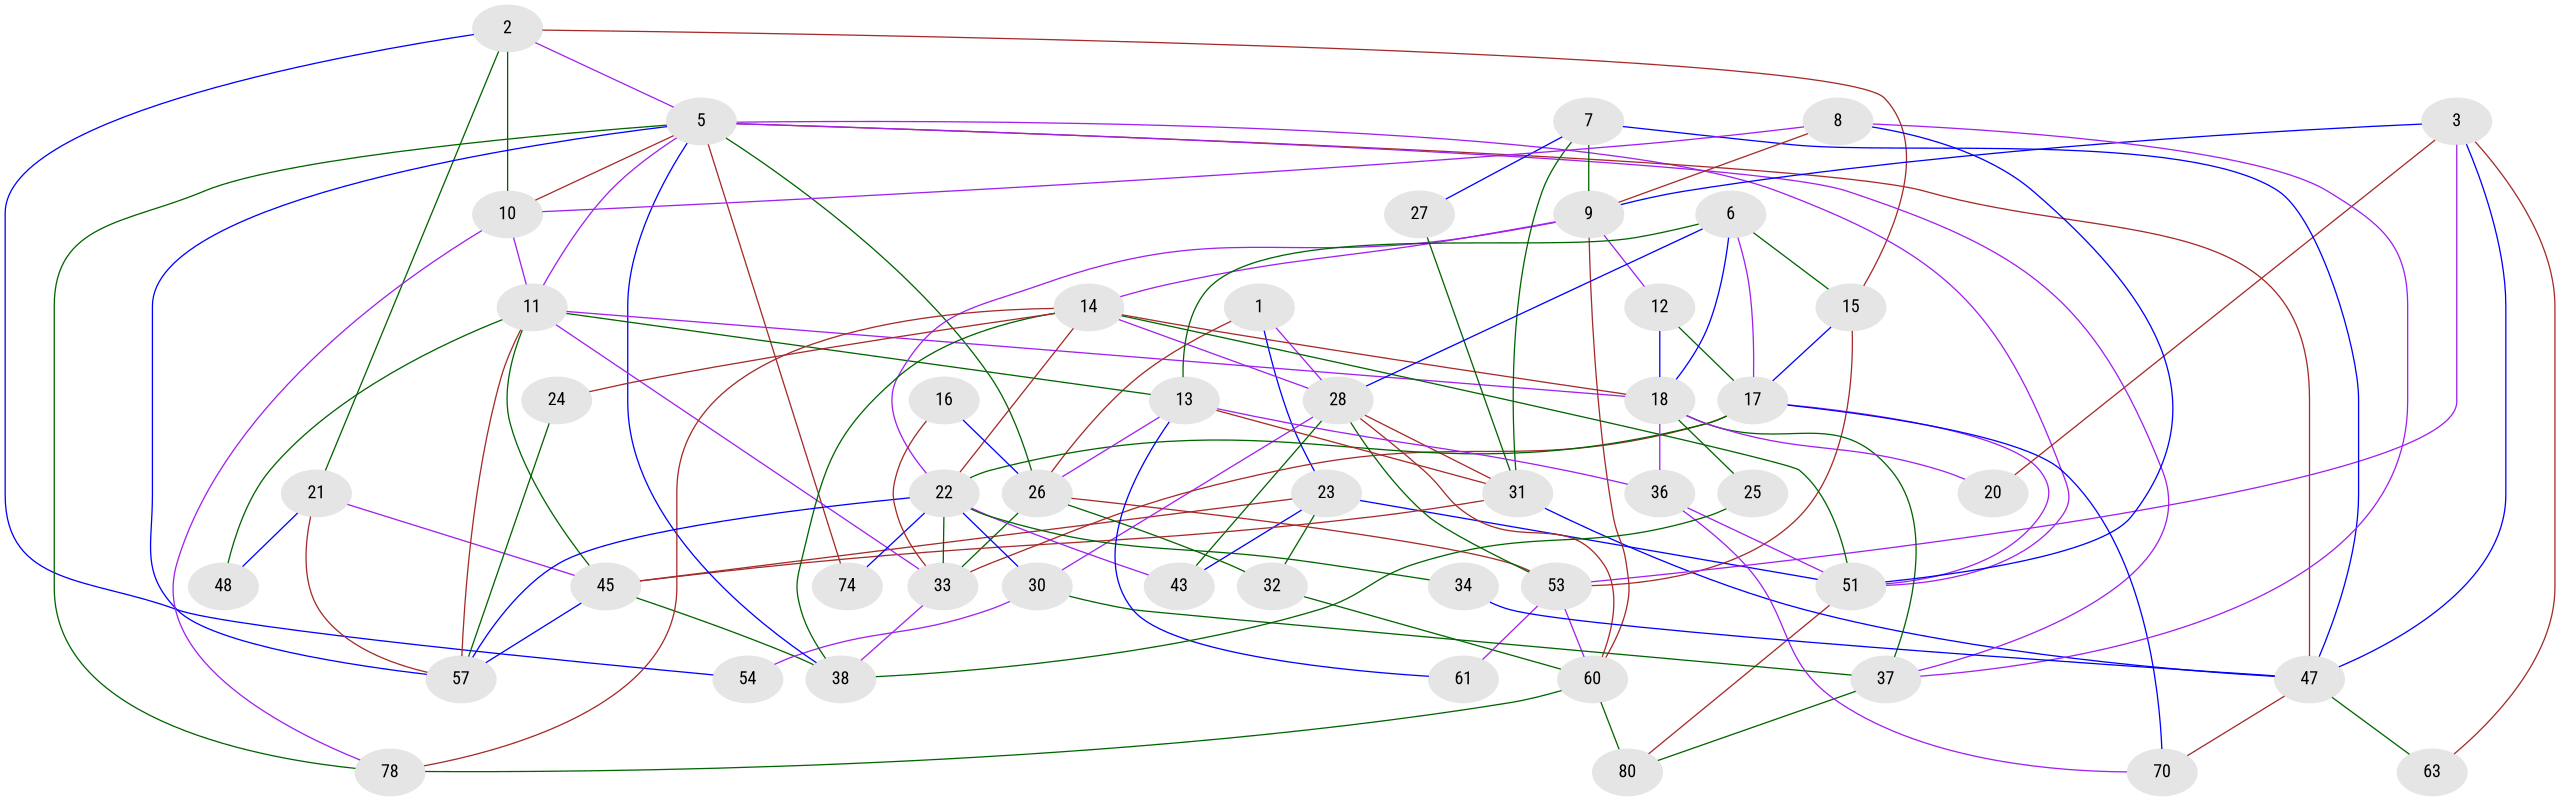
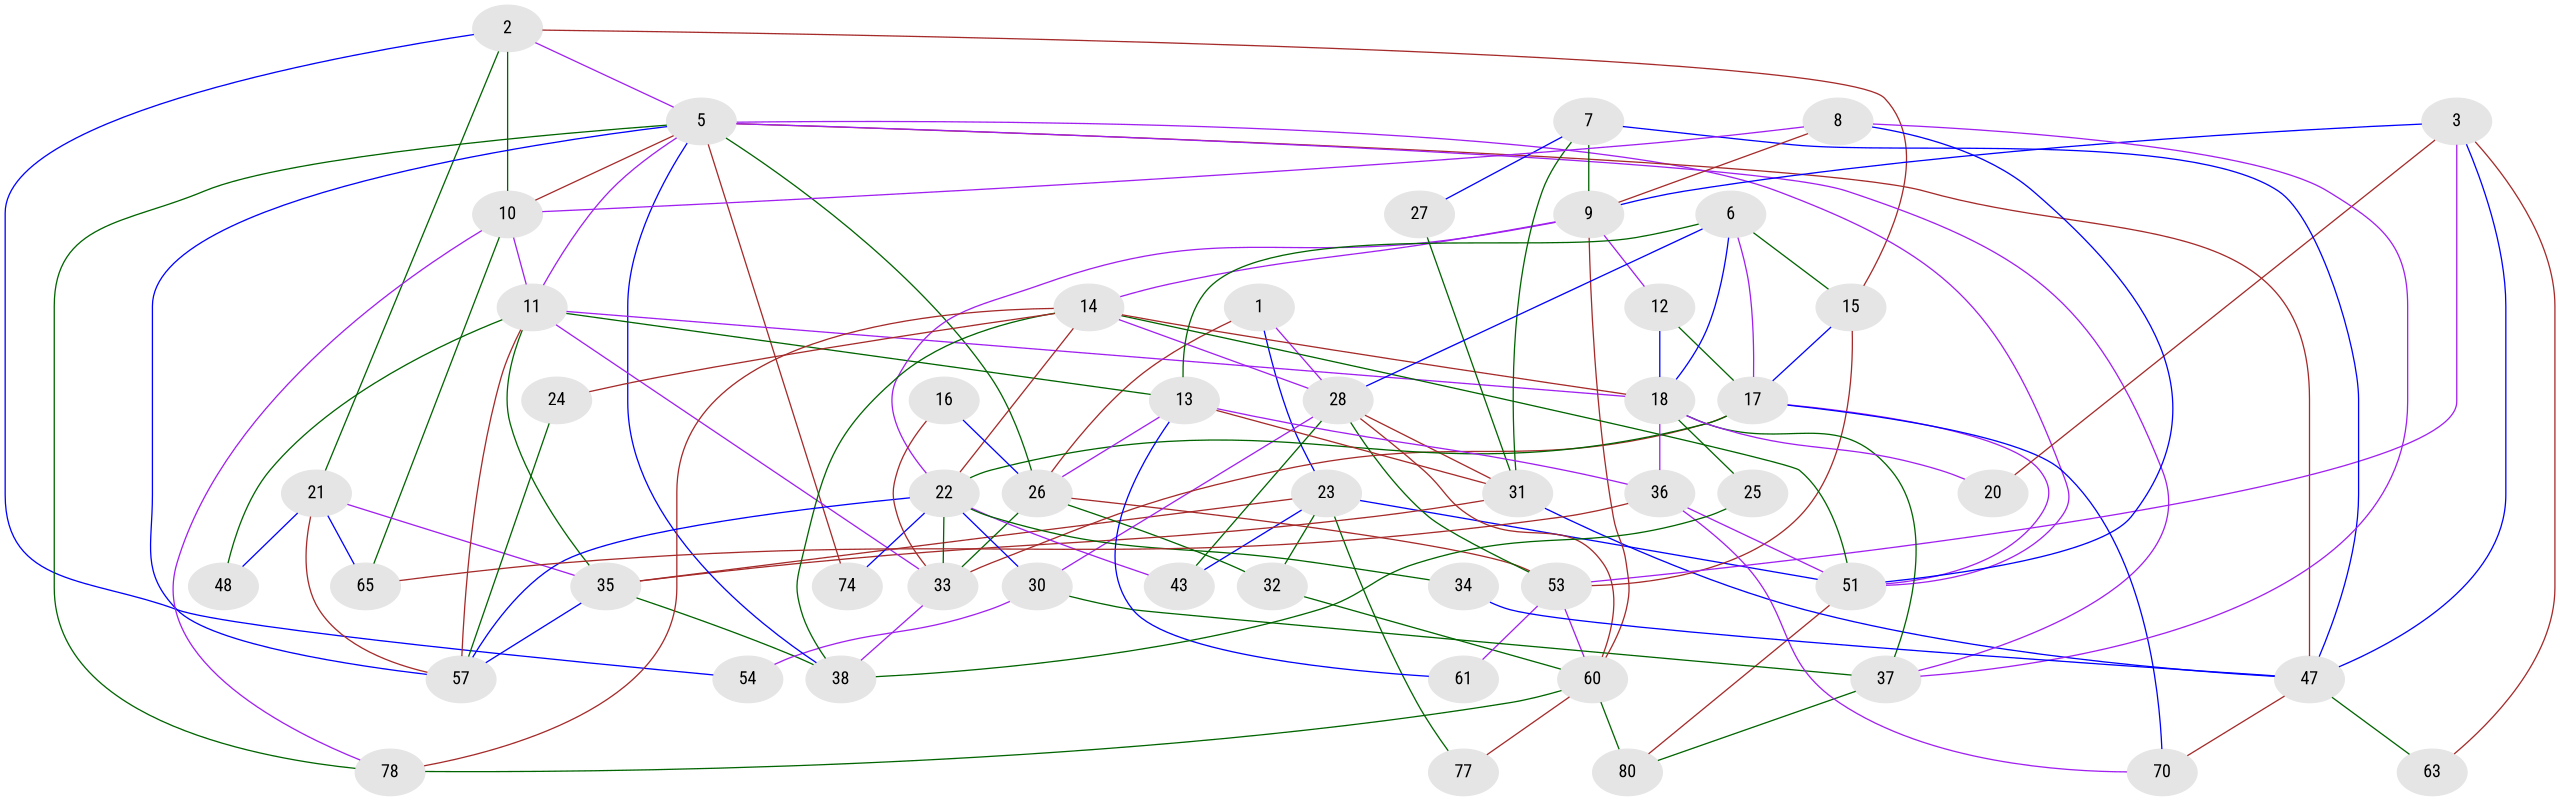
none -> (366, 586)
(606, 586) -> (606, 586)
none -> (1463, 772)
